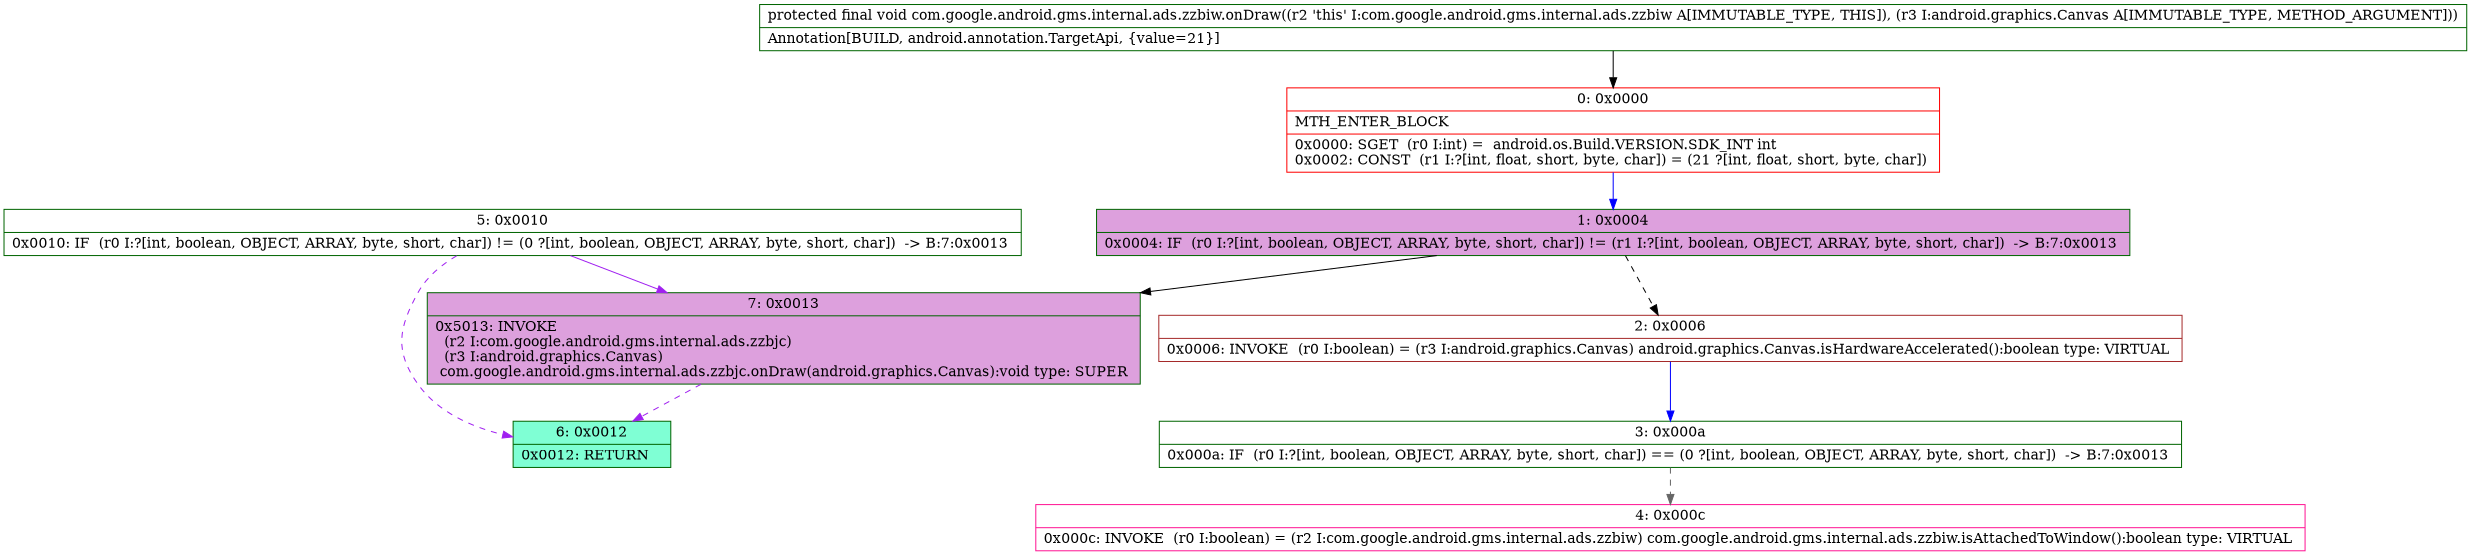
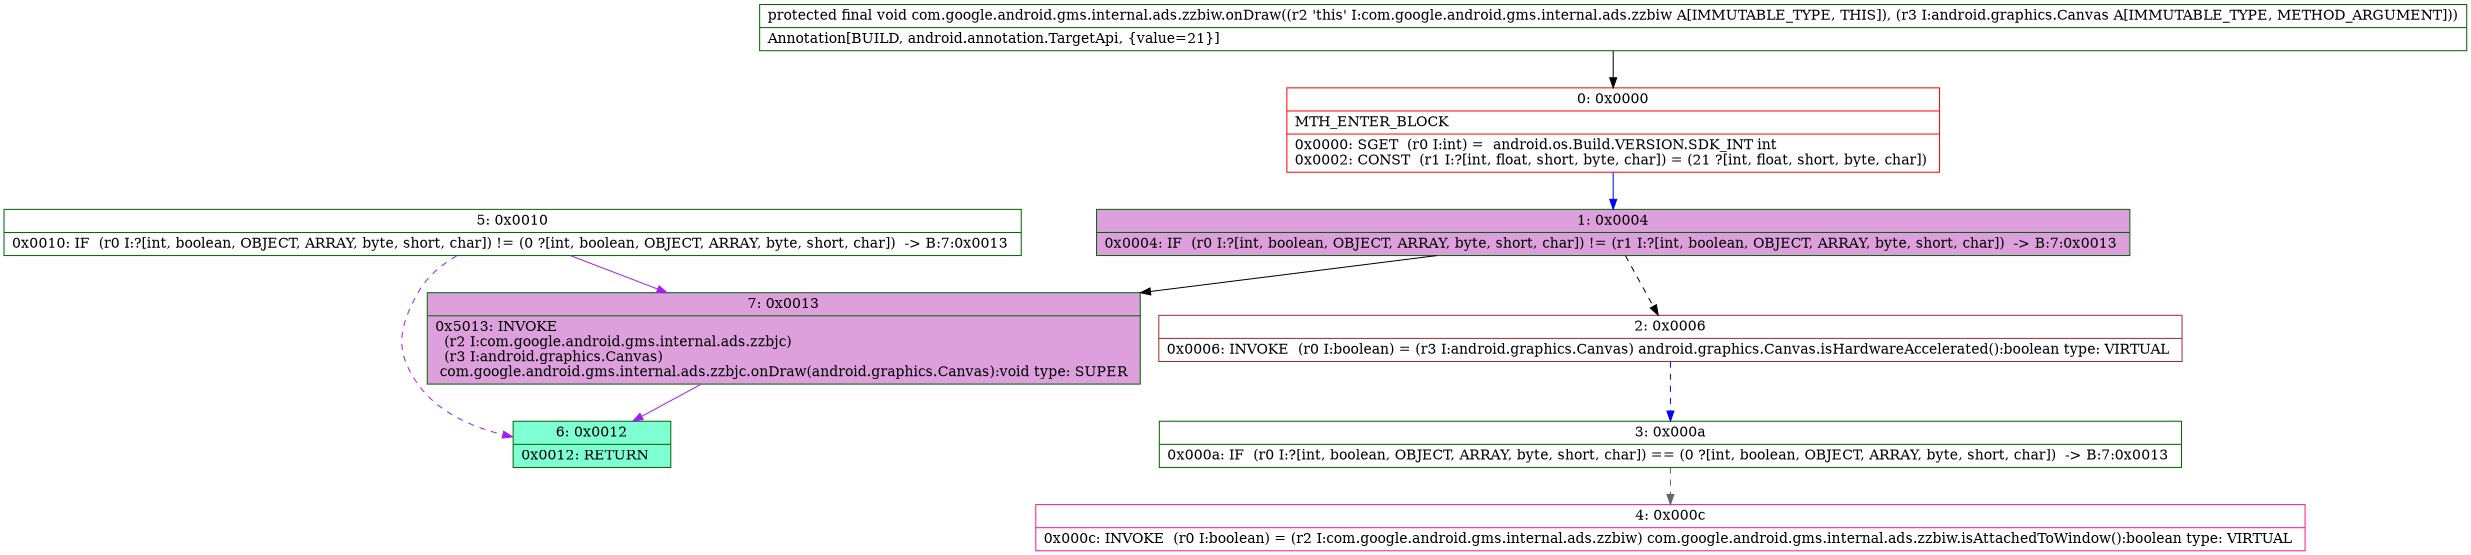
(1670, 386) -> (1670, 386)
(671, 400) -> (671, 400)
